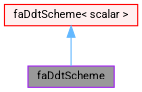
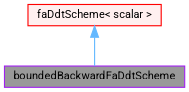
(71, 77) -> (95, 77)
